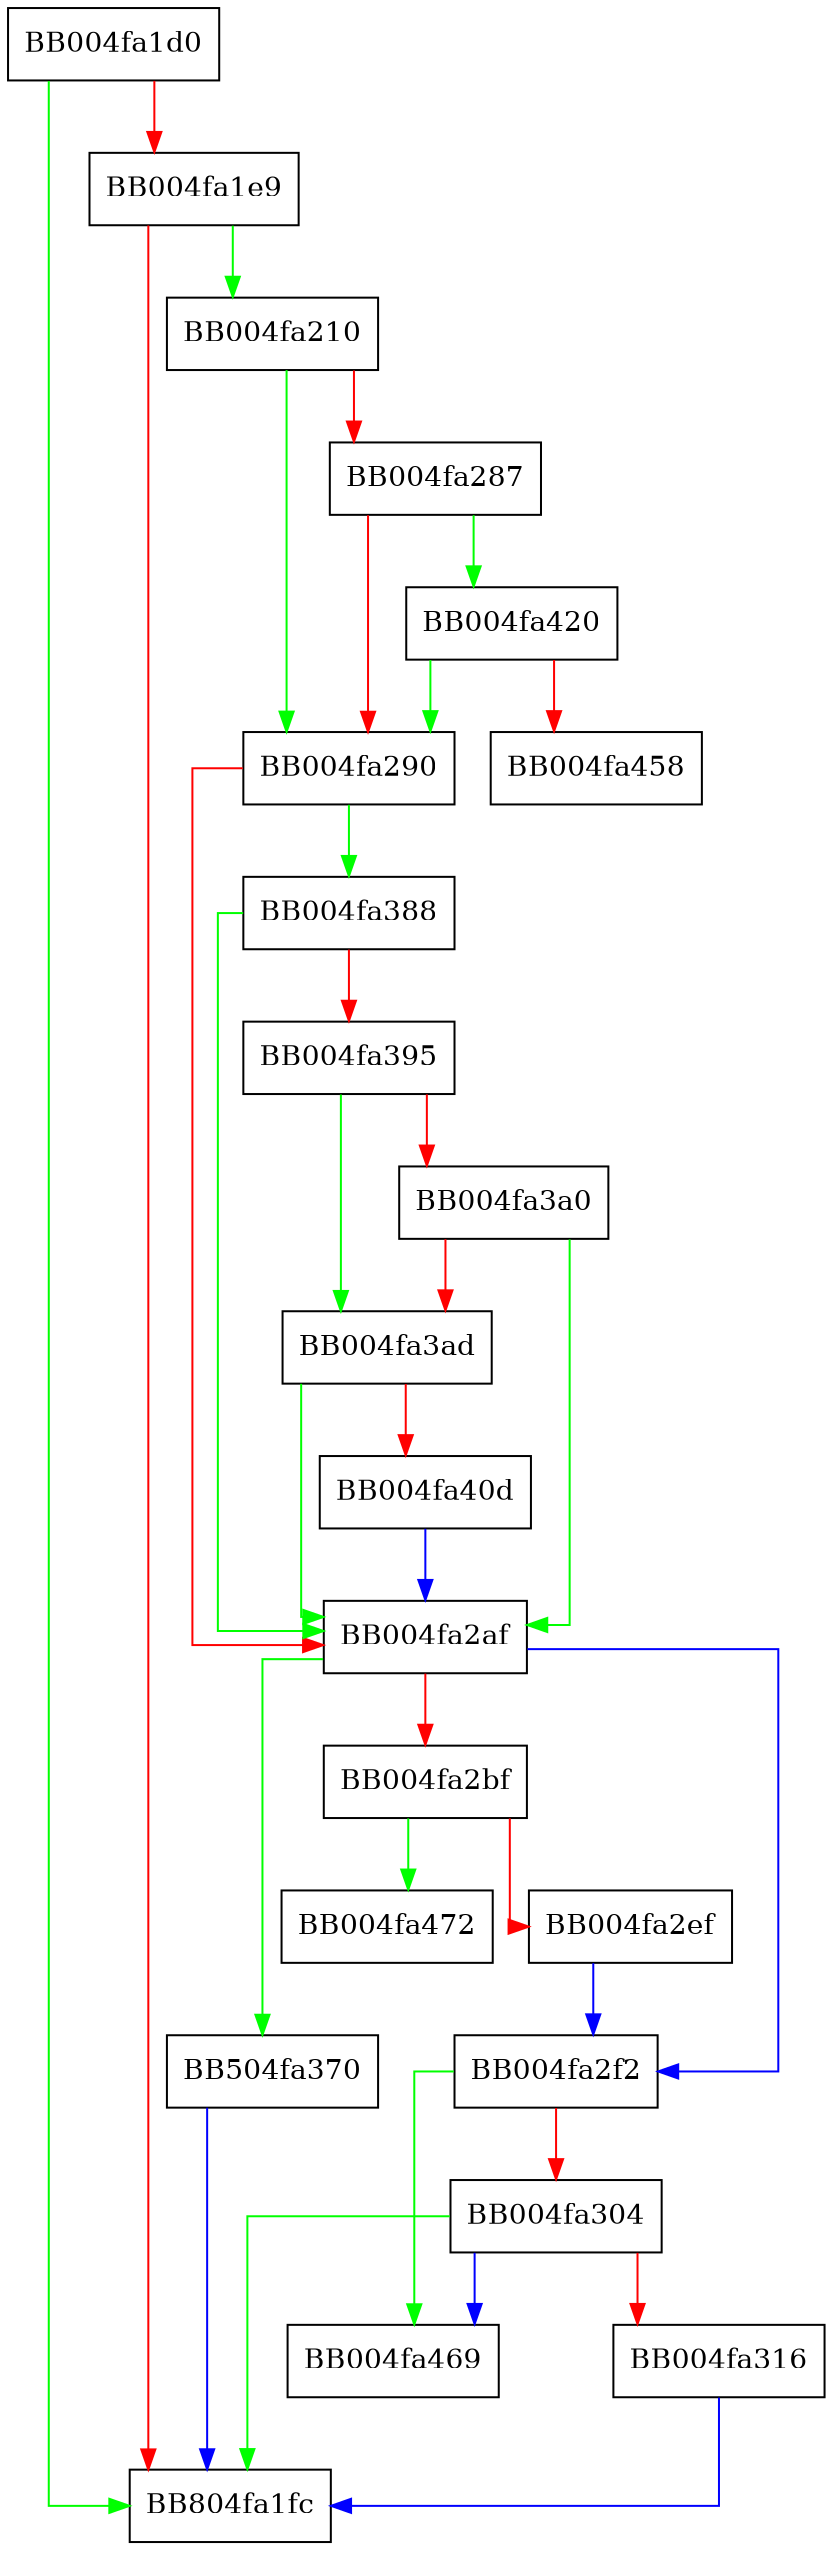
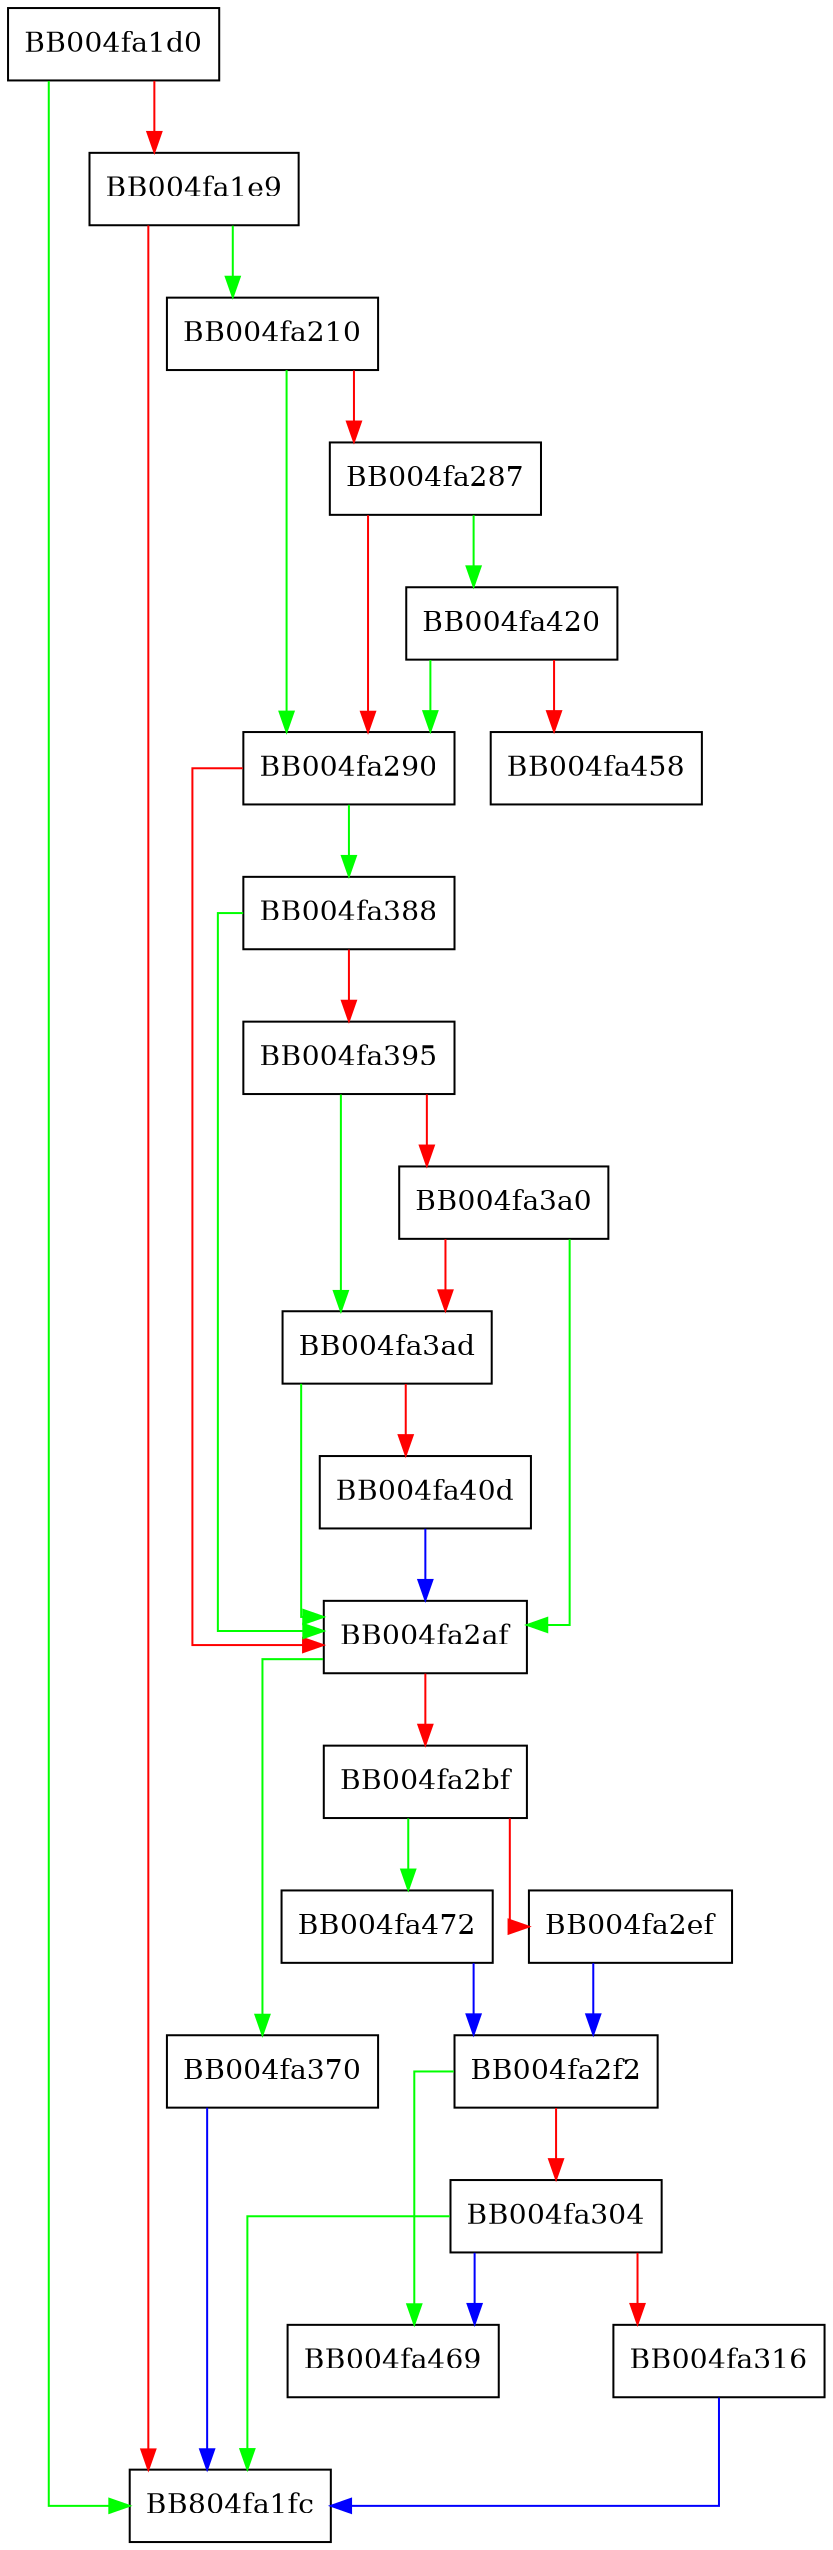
(778, 1785) -> (474, 1989)
(273, 2071) -> (273, 2071)
